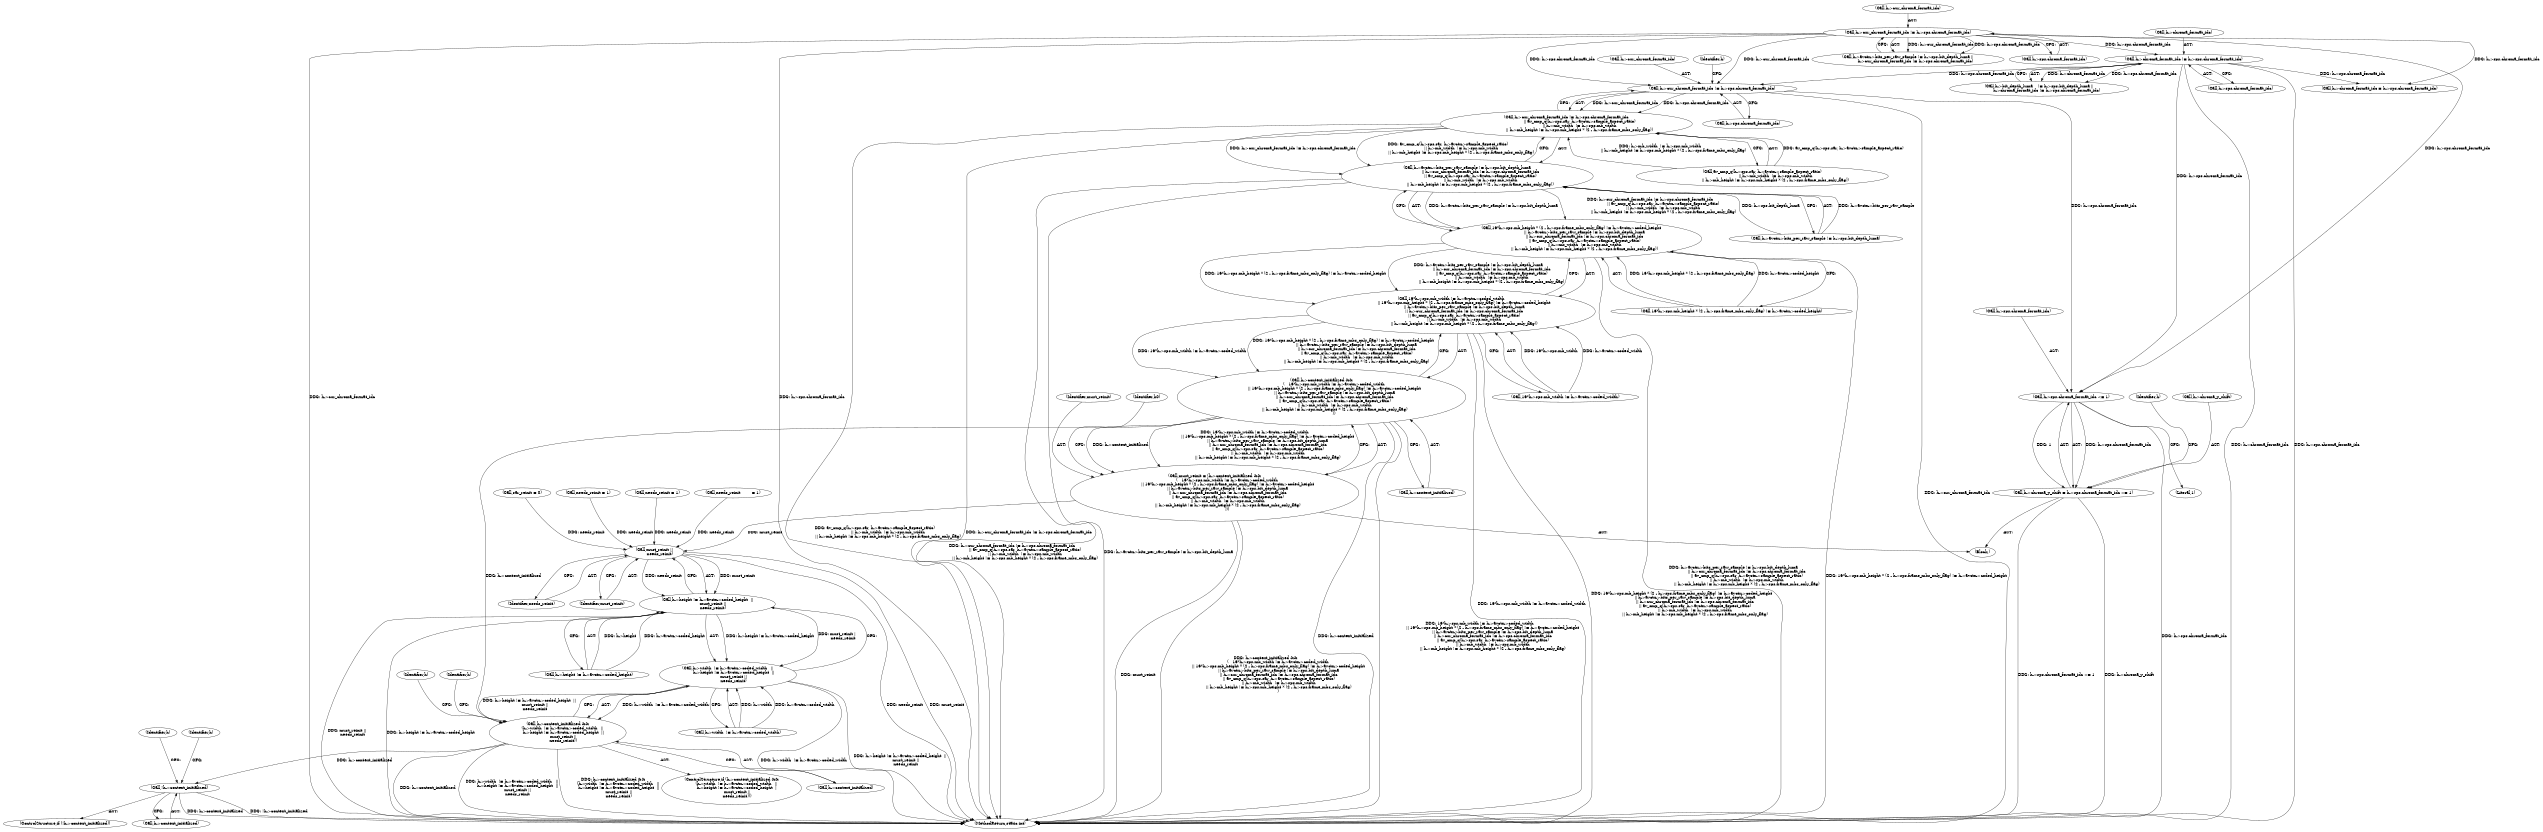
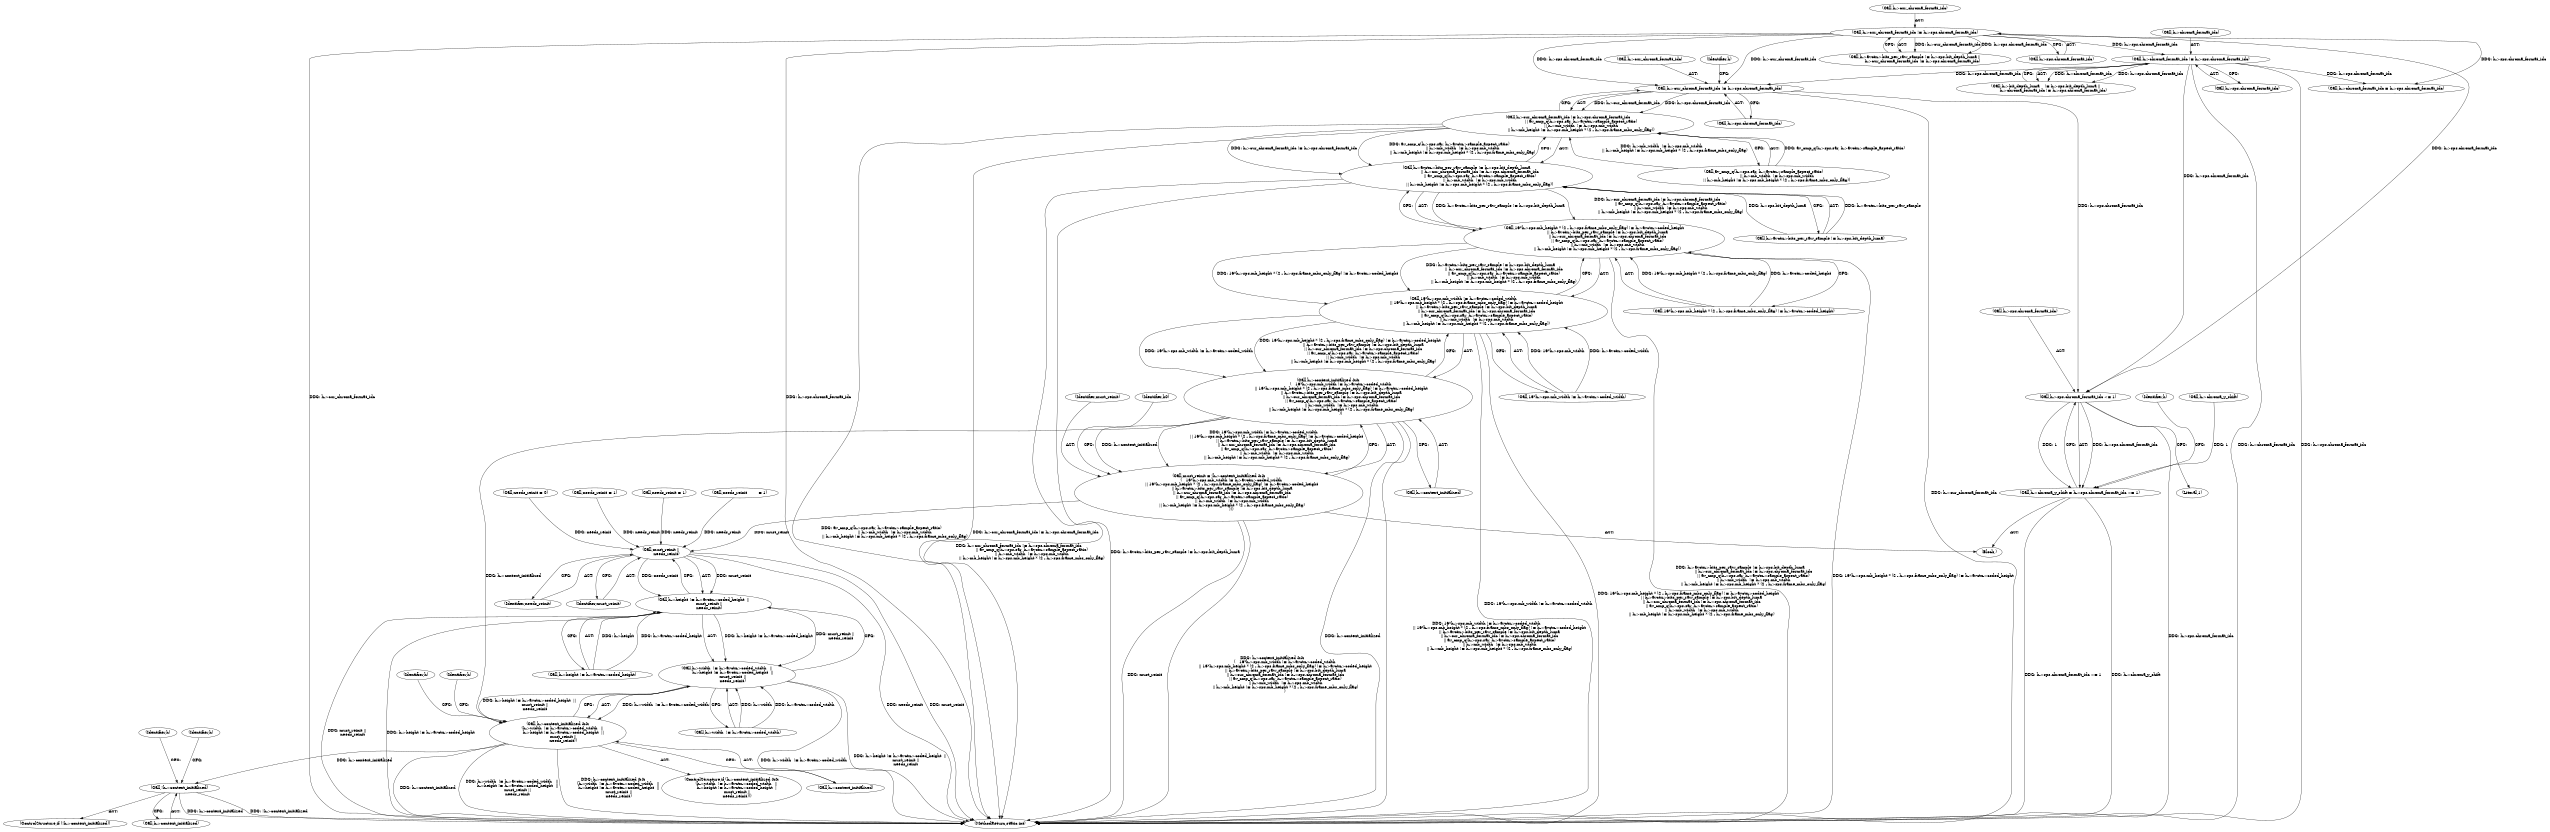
(2065, 445) -> (2072, 445)
(2216, 445) -> (2221, 445)
(522, 493) -> (526, 493)
